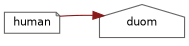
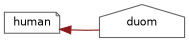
(76, 15) -> (85, 30)
